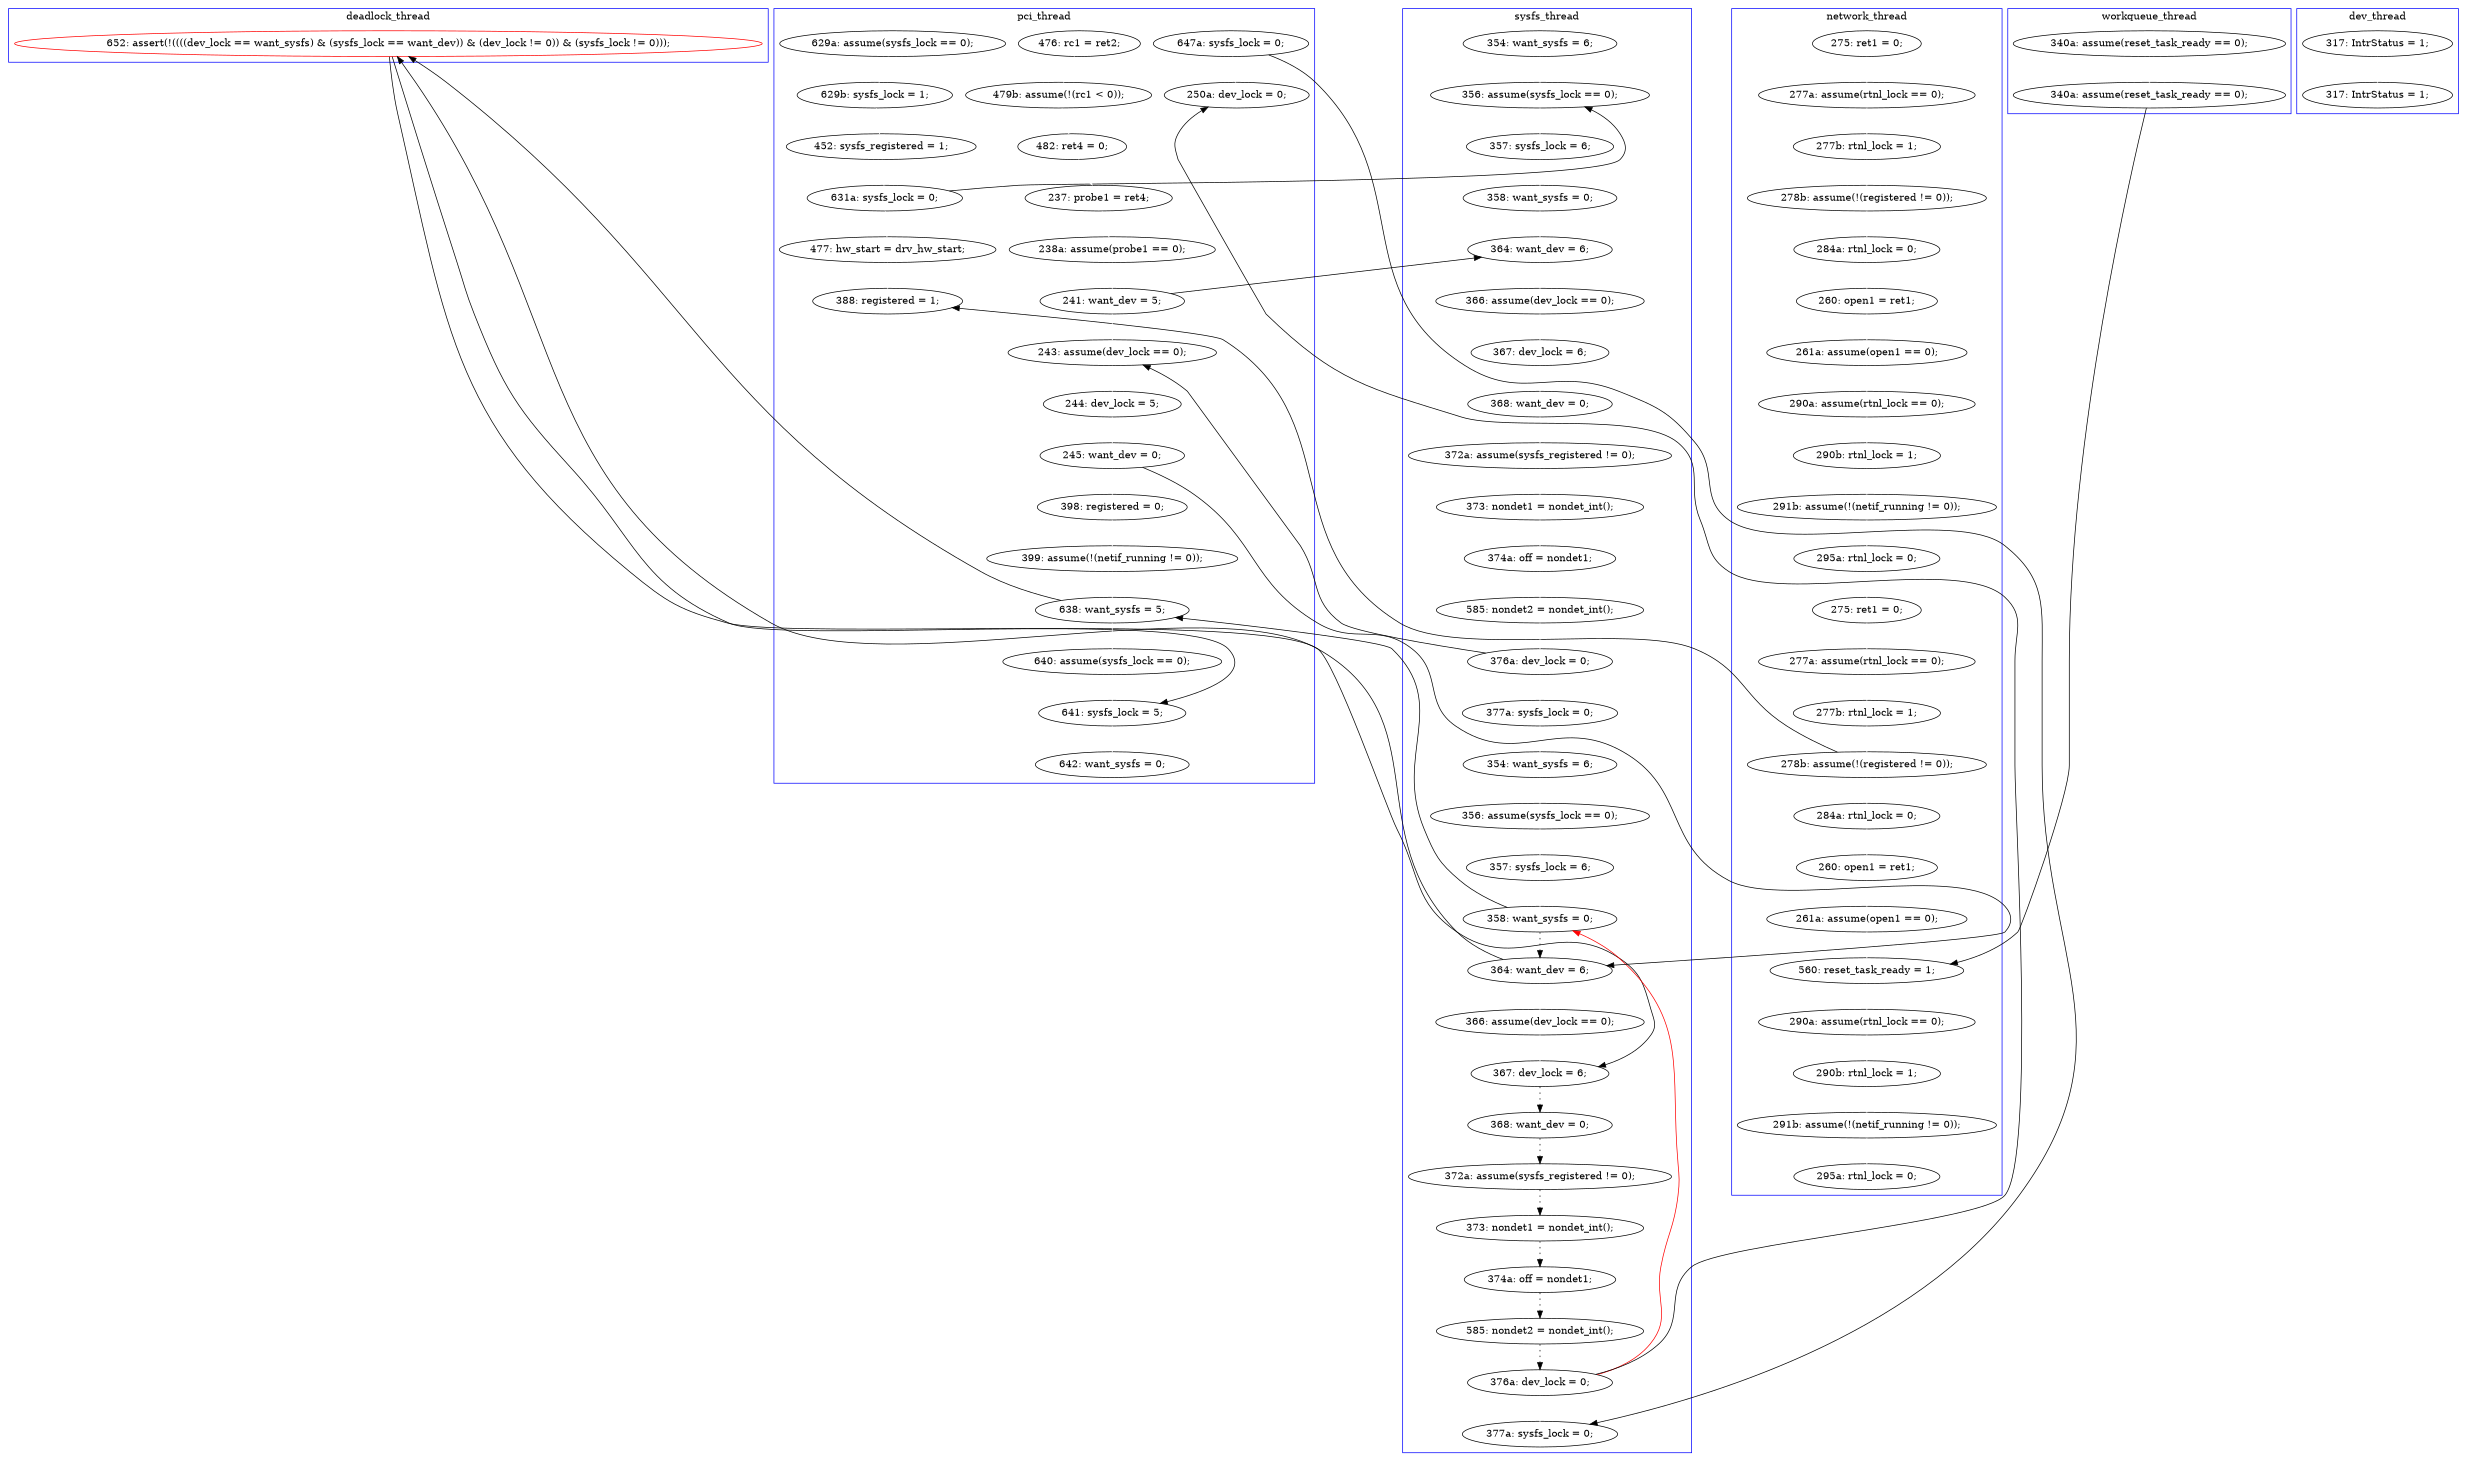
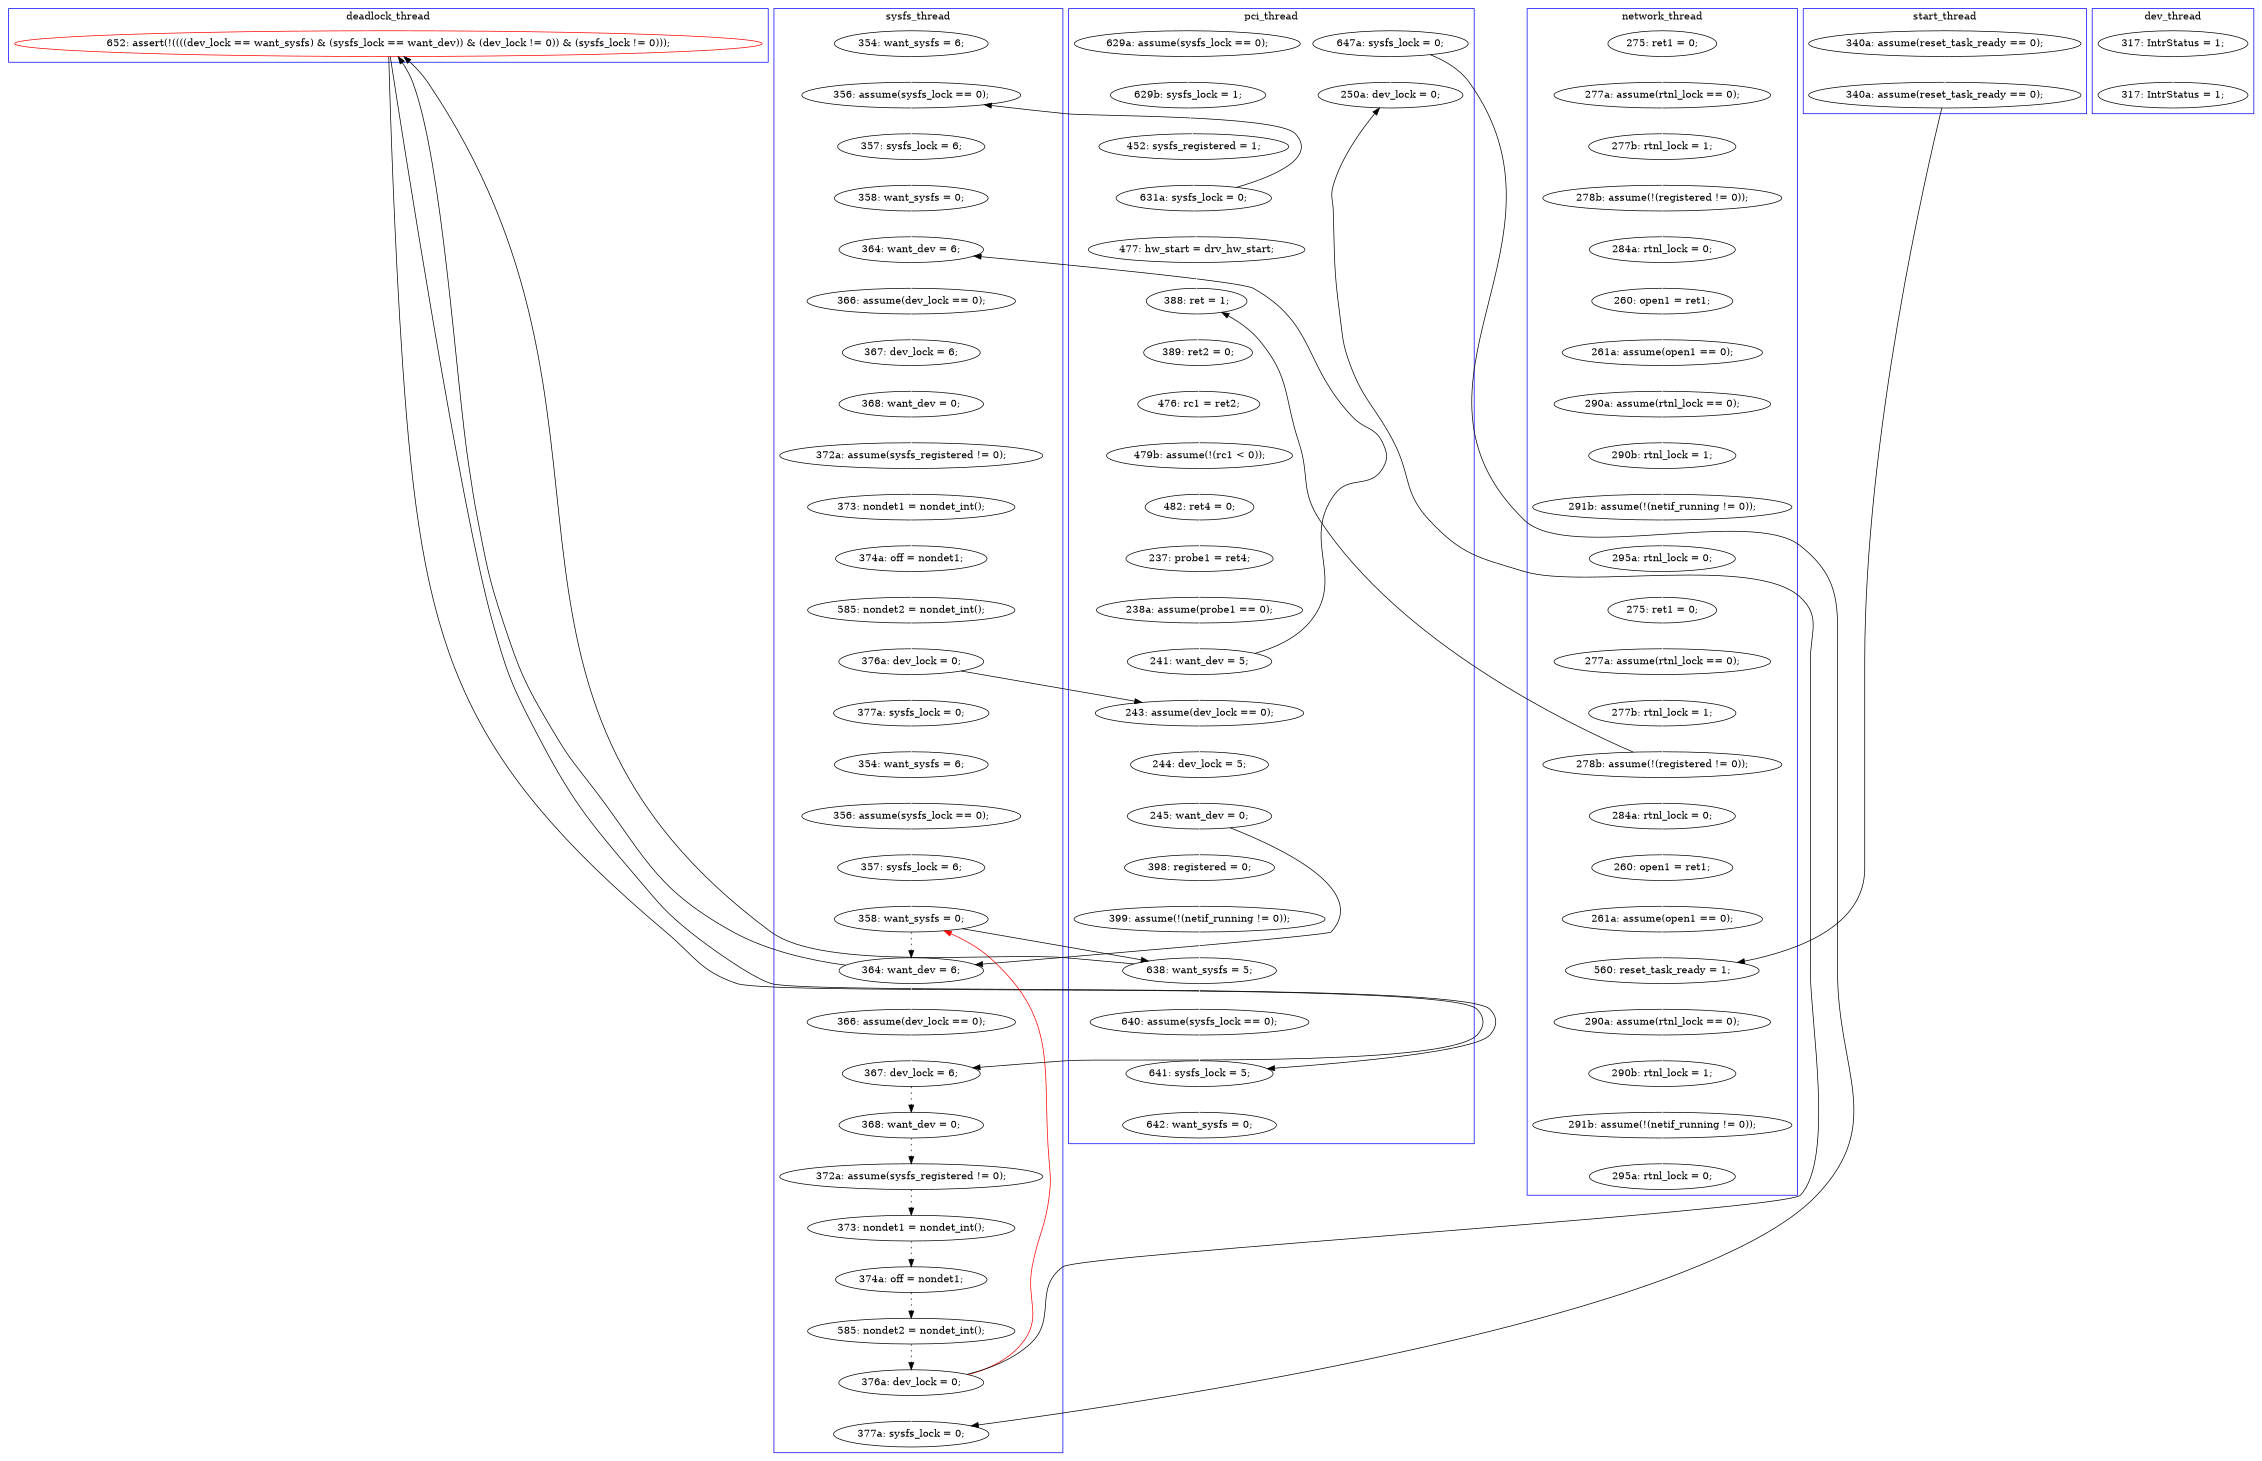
(2149, 17) -> (1945, 17)
(888, 301) -> (1197, 301)
none -> (1198, 353)
